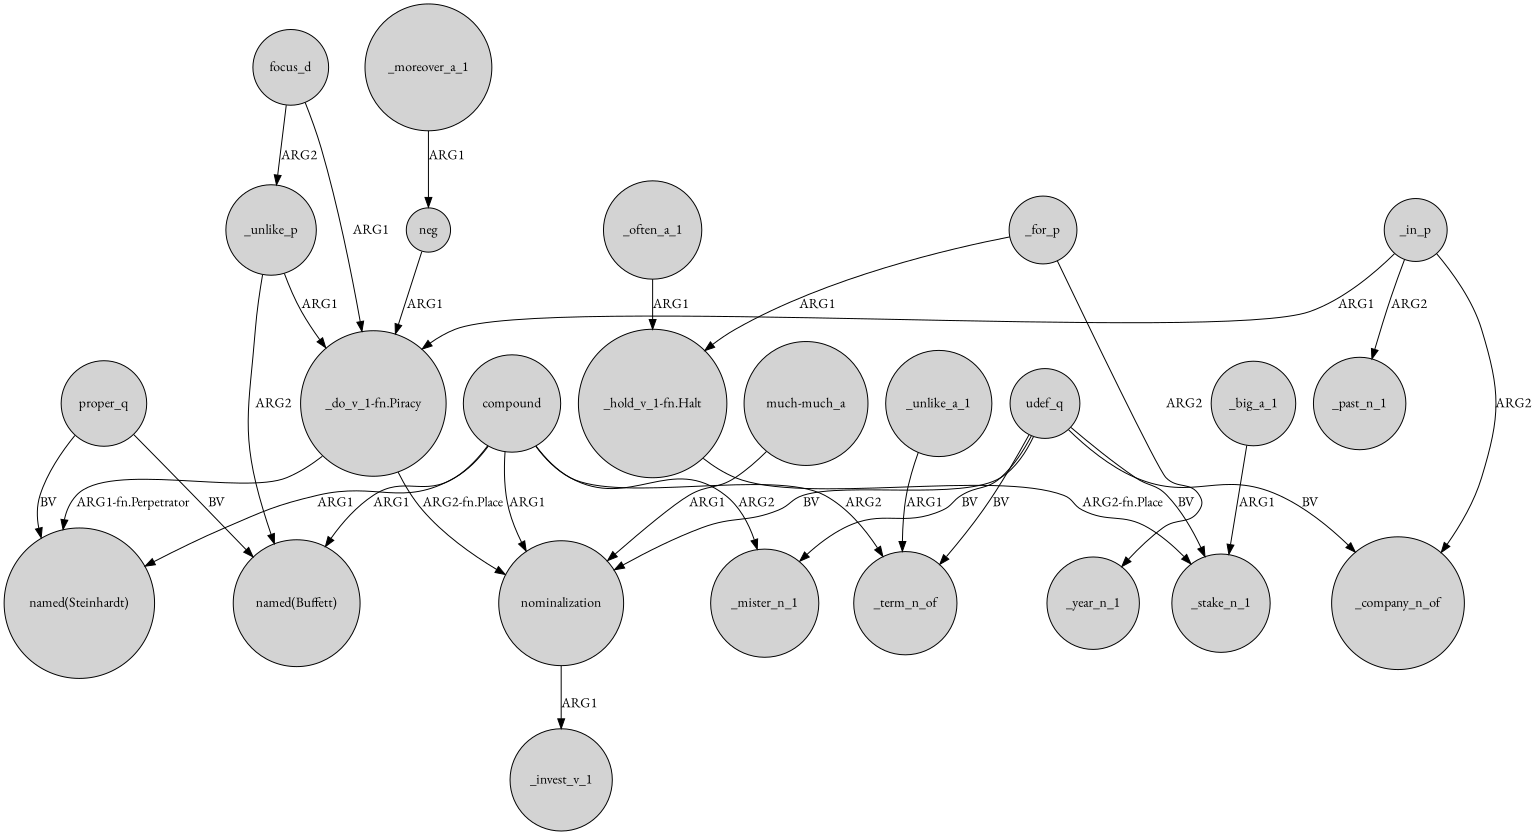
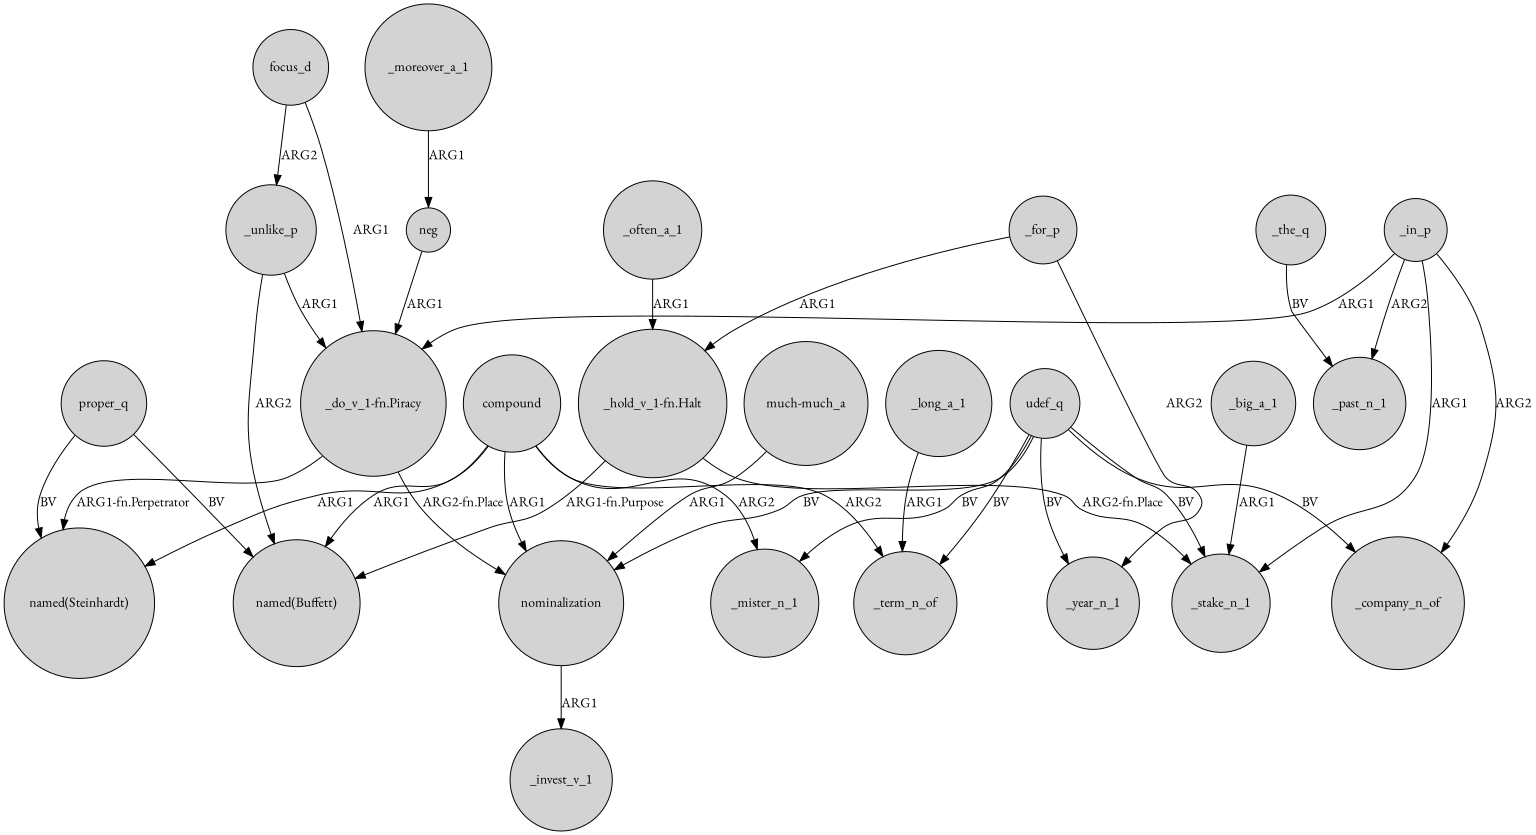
none -> (1291, 230)
(939, 403) -> (939, 403)
none -> (1423, 457)
none -> (1044, 499)
none -> (491, 527)
